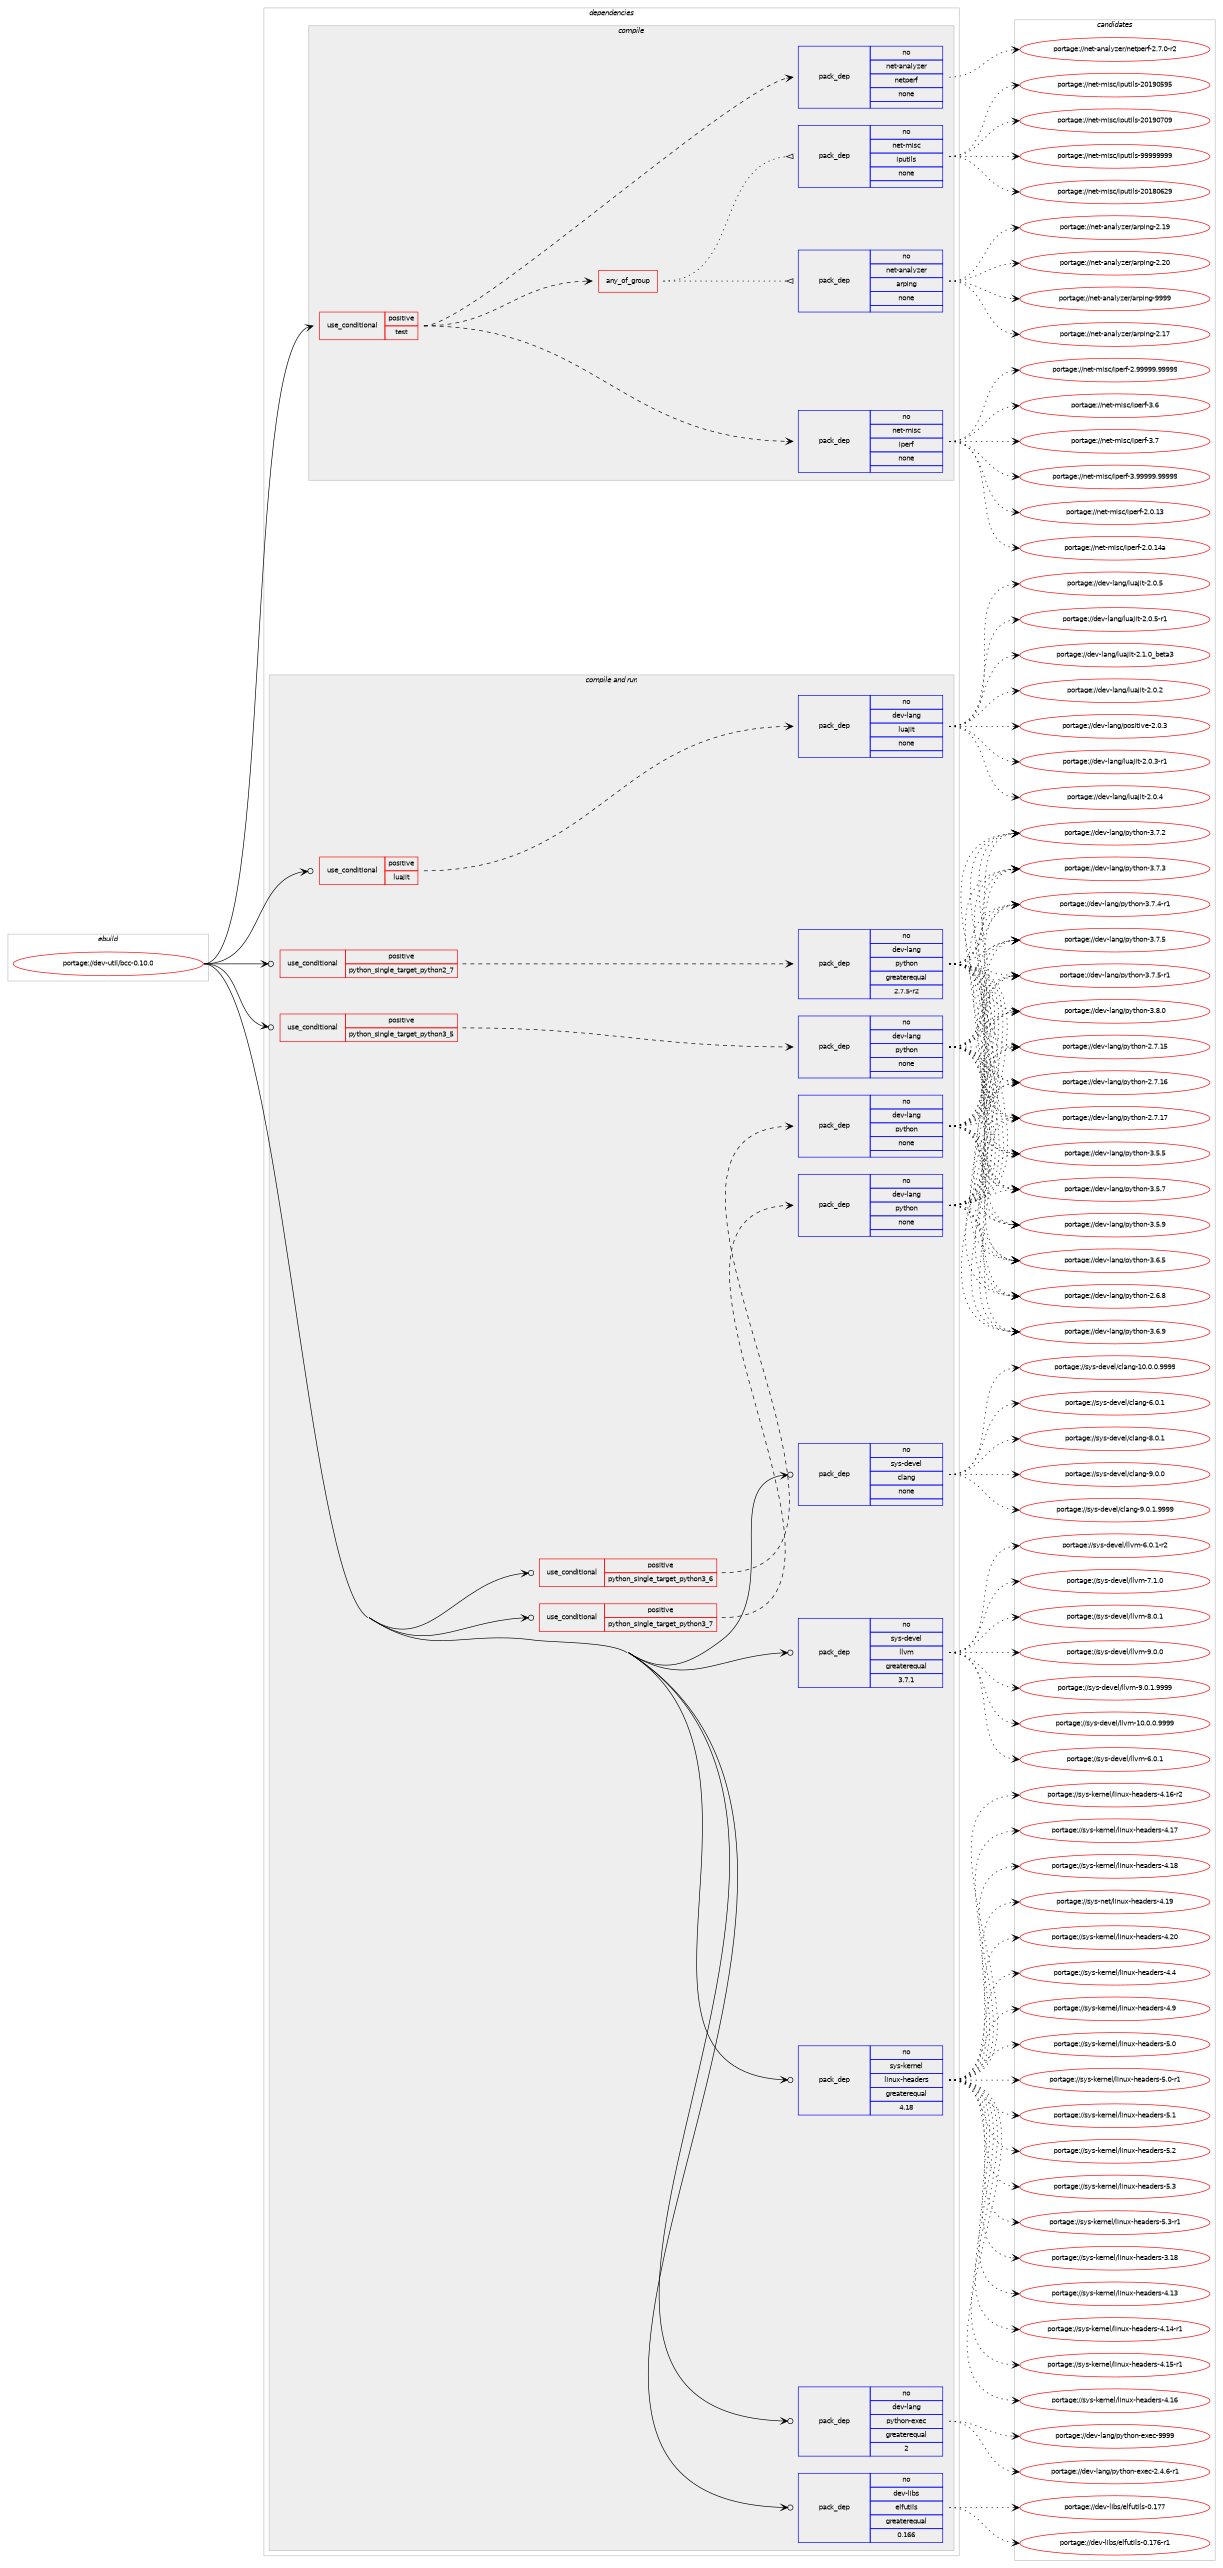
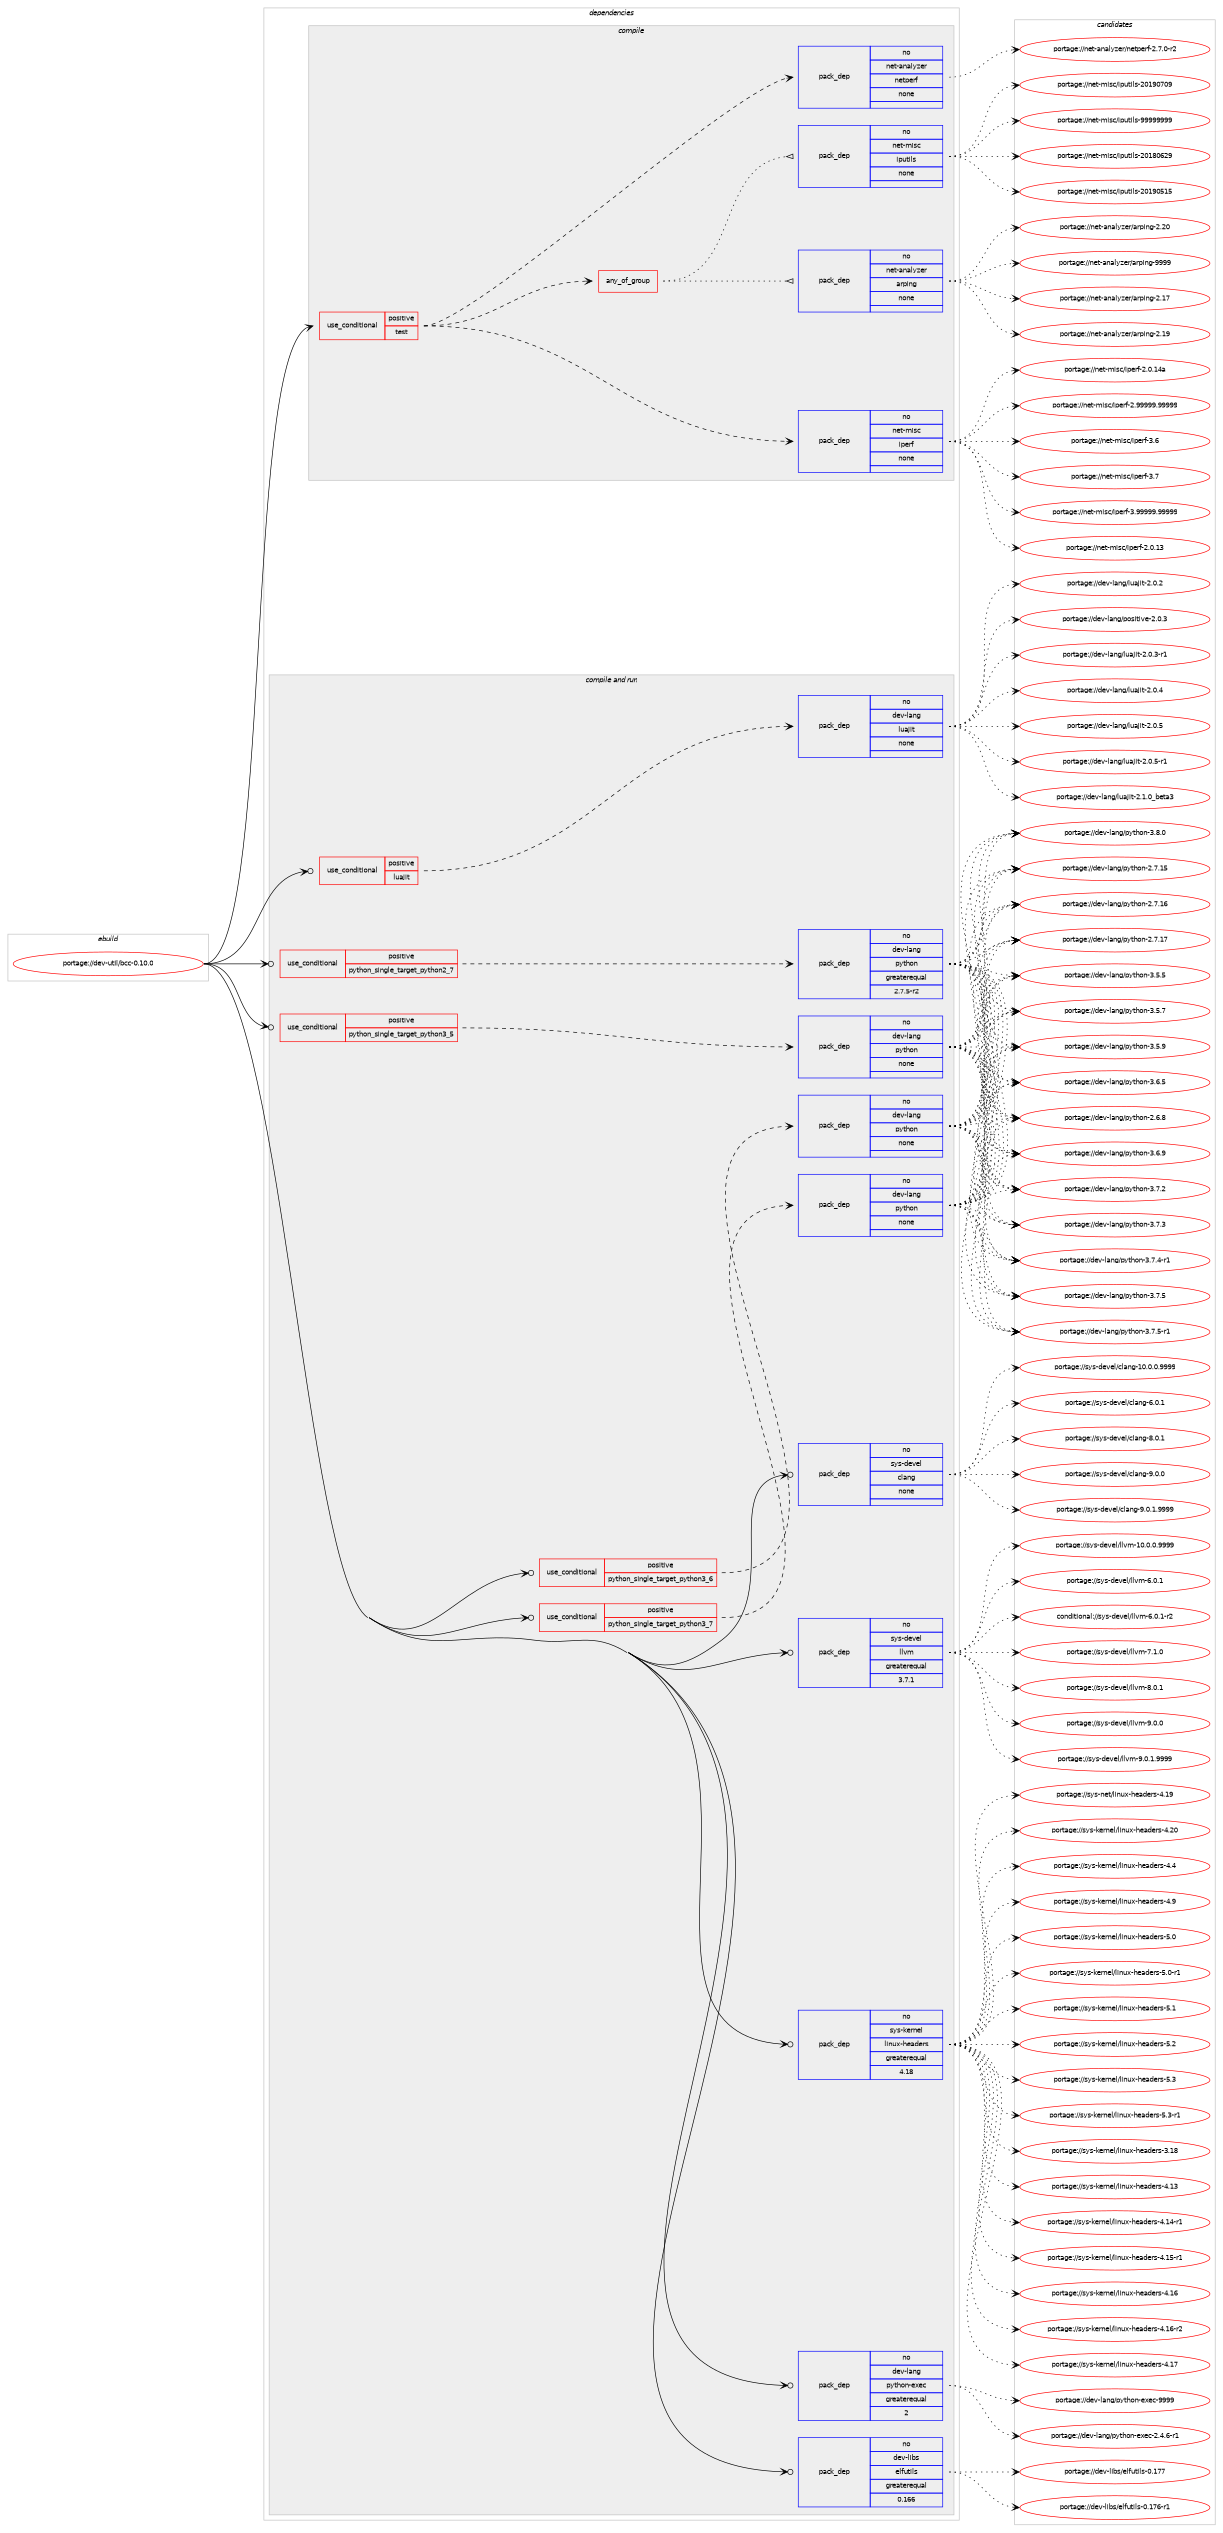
(1115, 85) -> (1115, 192)
(1115, 1546) -> (1115, 1617)
(1115, 1866) -> none
